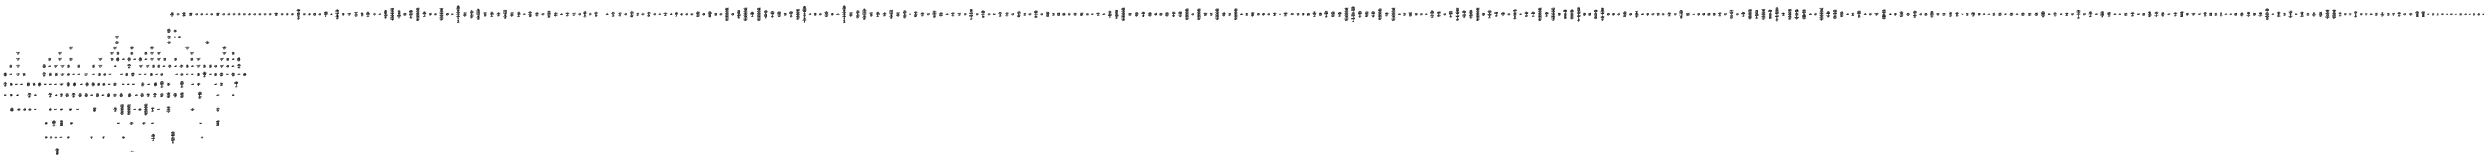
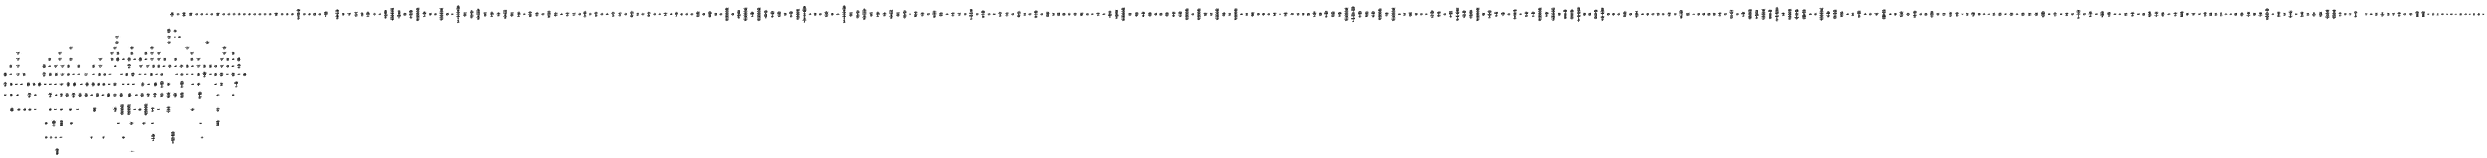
(331, 14) -> none
none -> (602, 14)
(2361, 14) -> none
(68, 138) -> none
